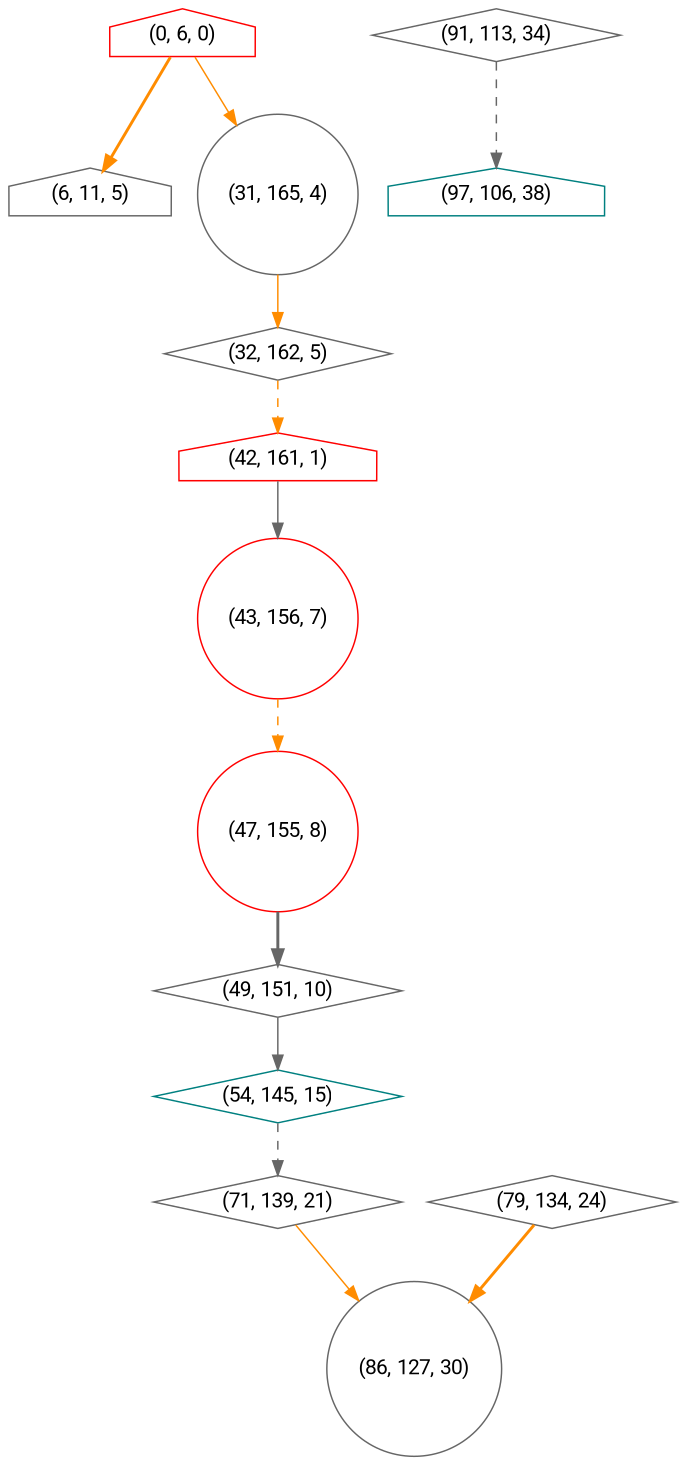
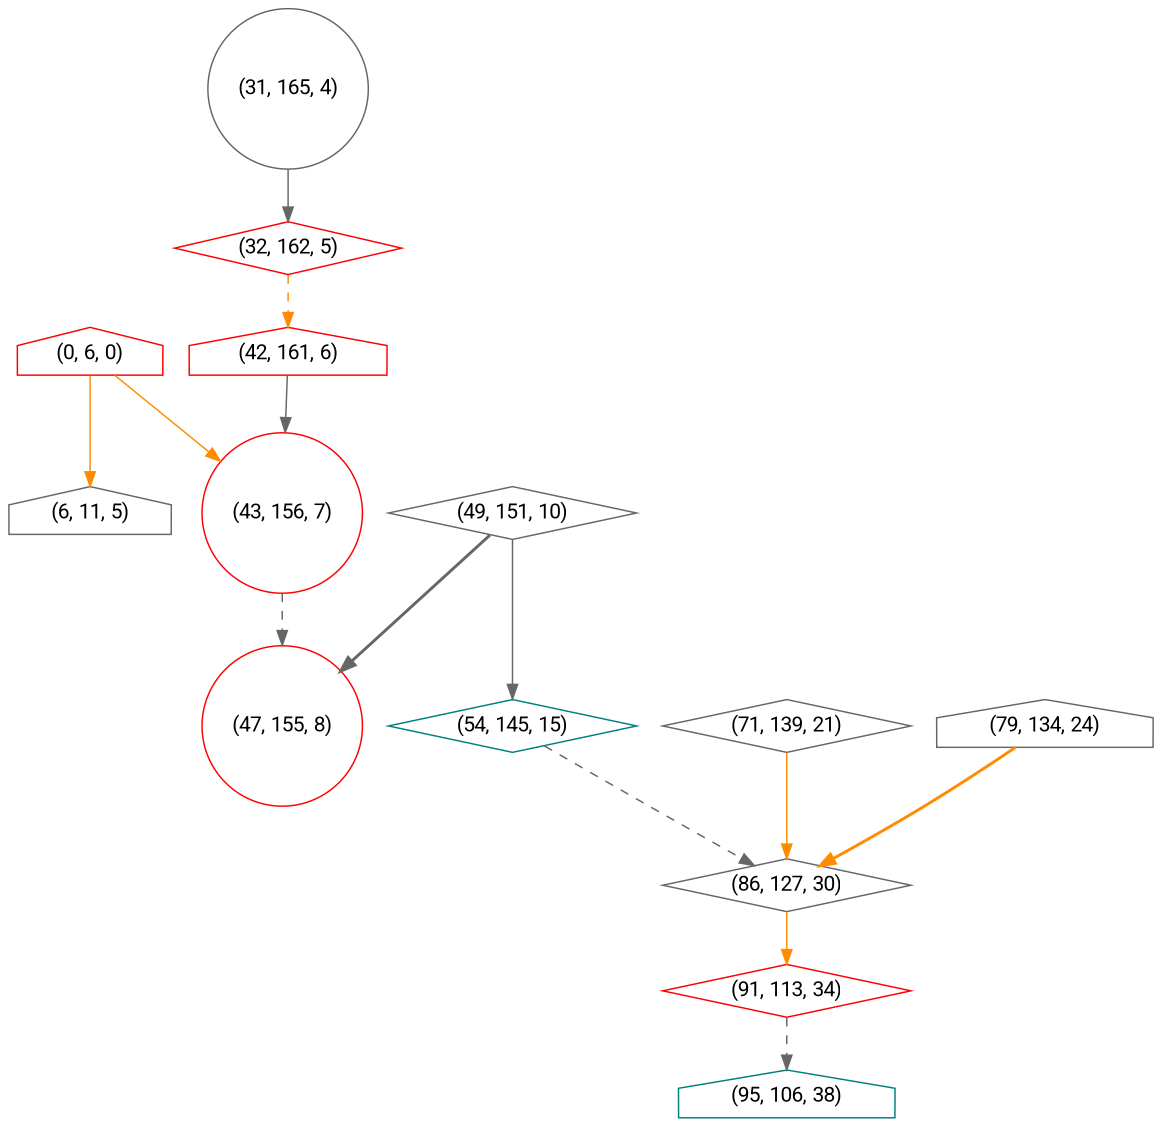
(496, 35) -> (787, 991)
(212, 85) -> (162, 414)
(141, 107) -> (90, 424)
(496, 194) -> (787, 1096)
(278, 294) -> (288, 188)
(278, 354) -> (288, 248)
(278, 459) -> (288, 354)
(278, 717) -> (282, 612)
(278, 931) -> (421, 598)
none -> (787, 931)
(278, 1142) -> (643, 803)
(552, 1202) -> (1045, 726)
(414, 1369) -> (787, 885)
